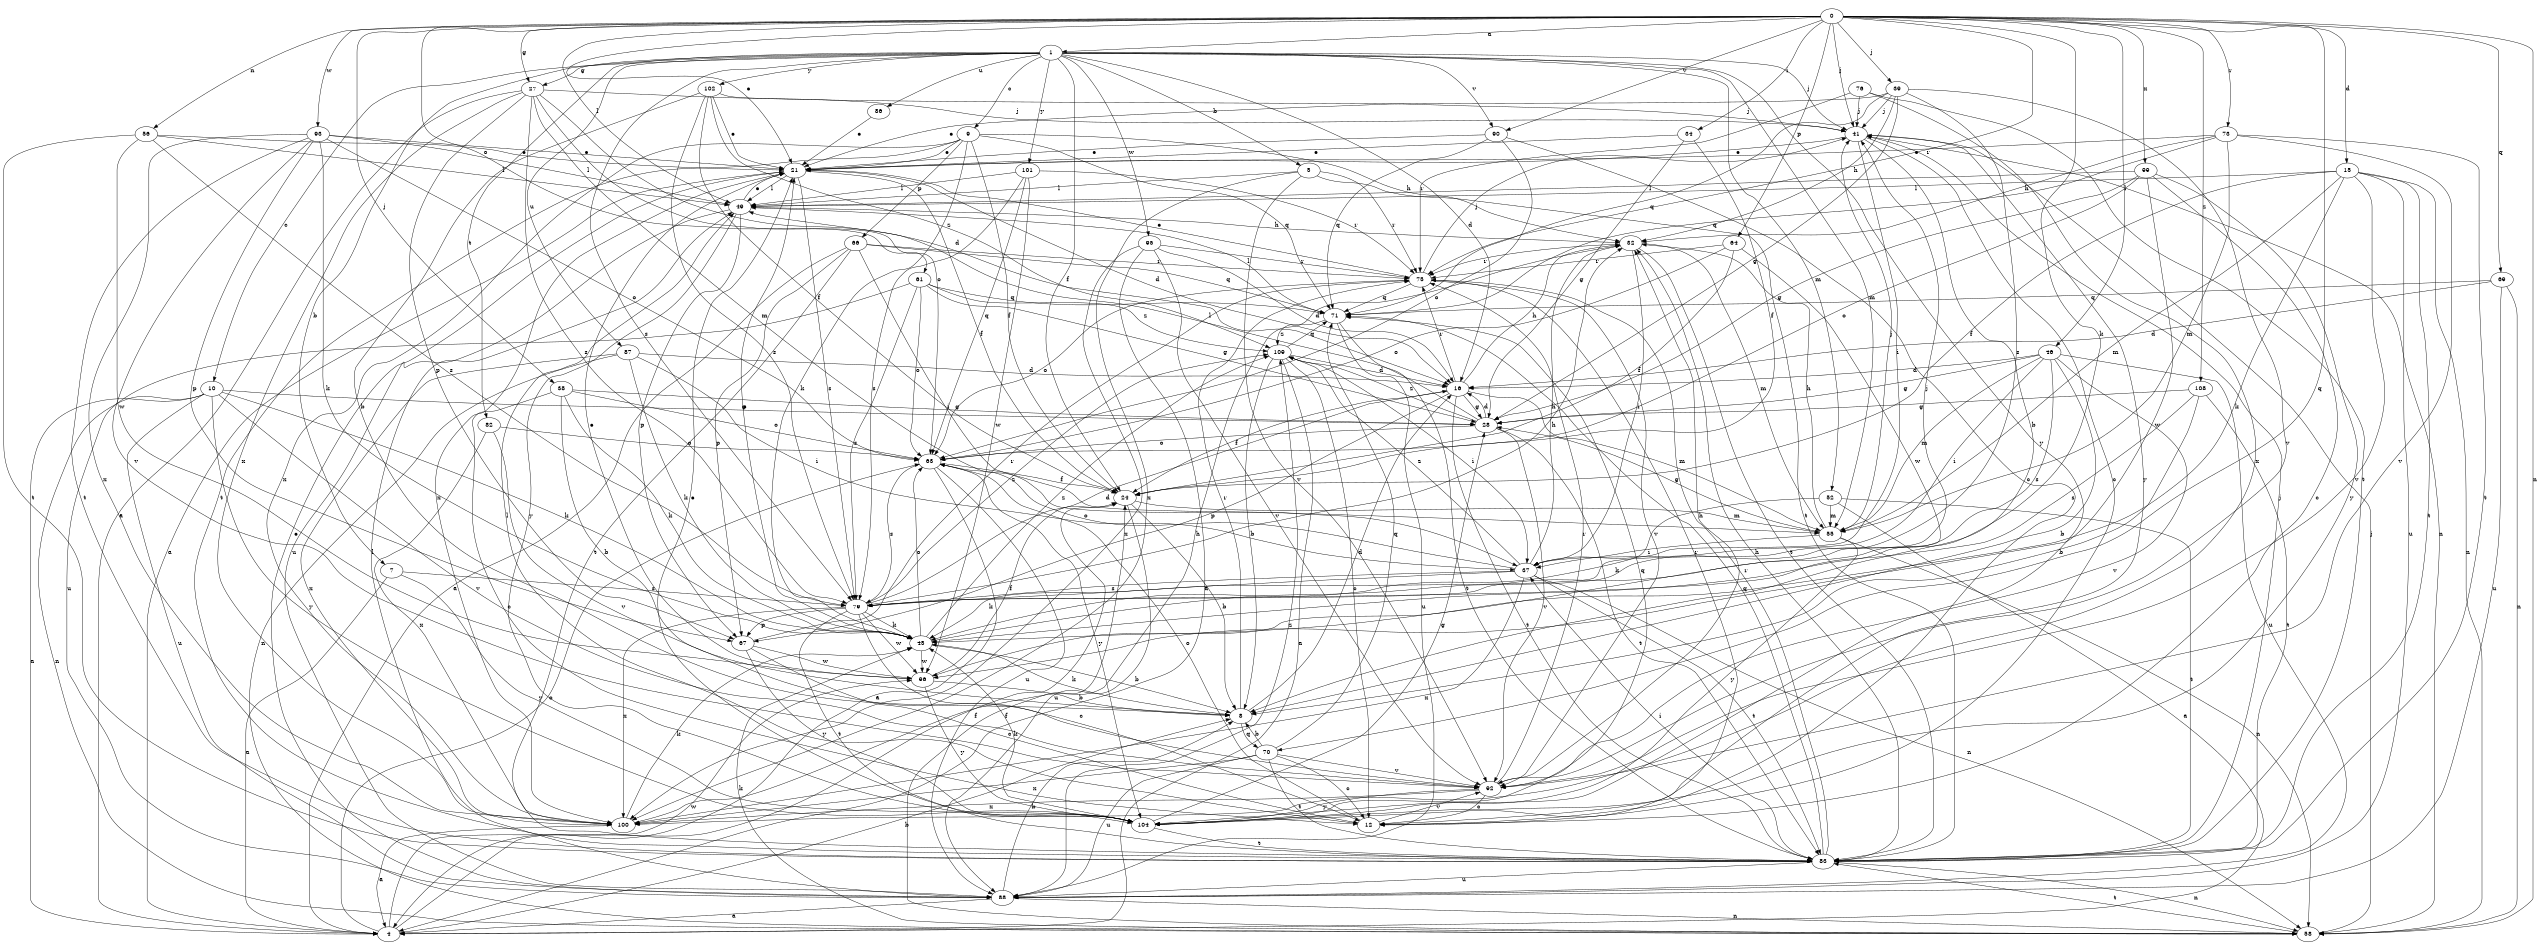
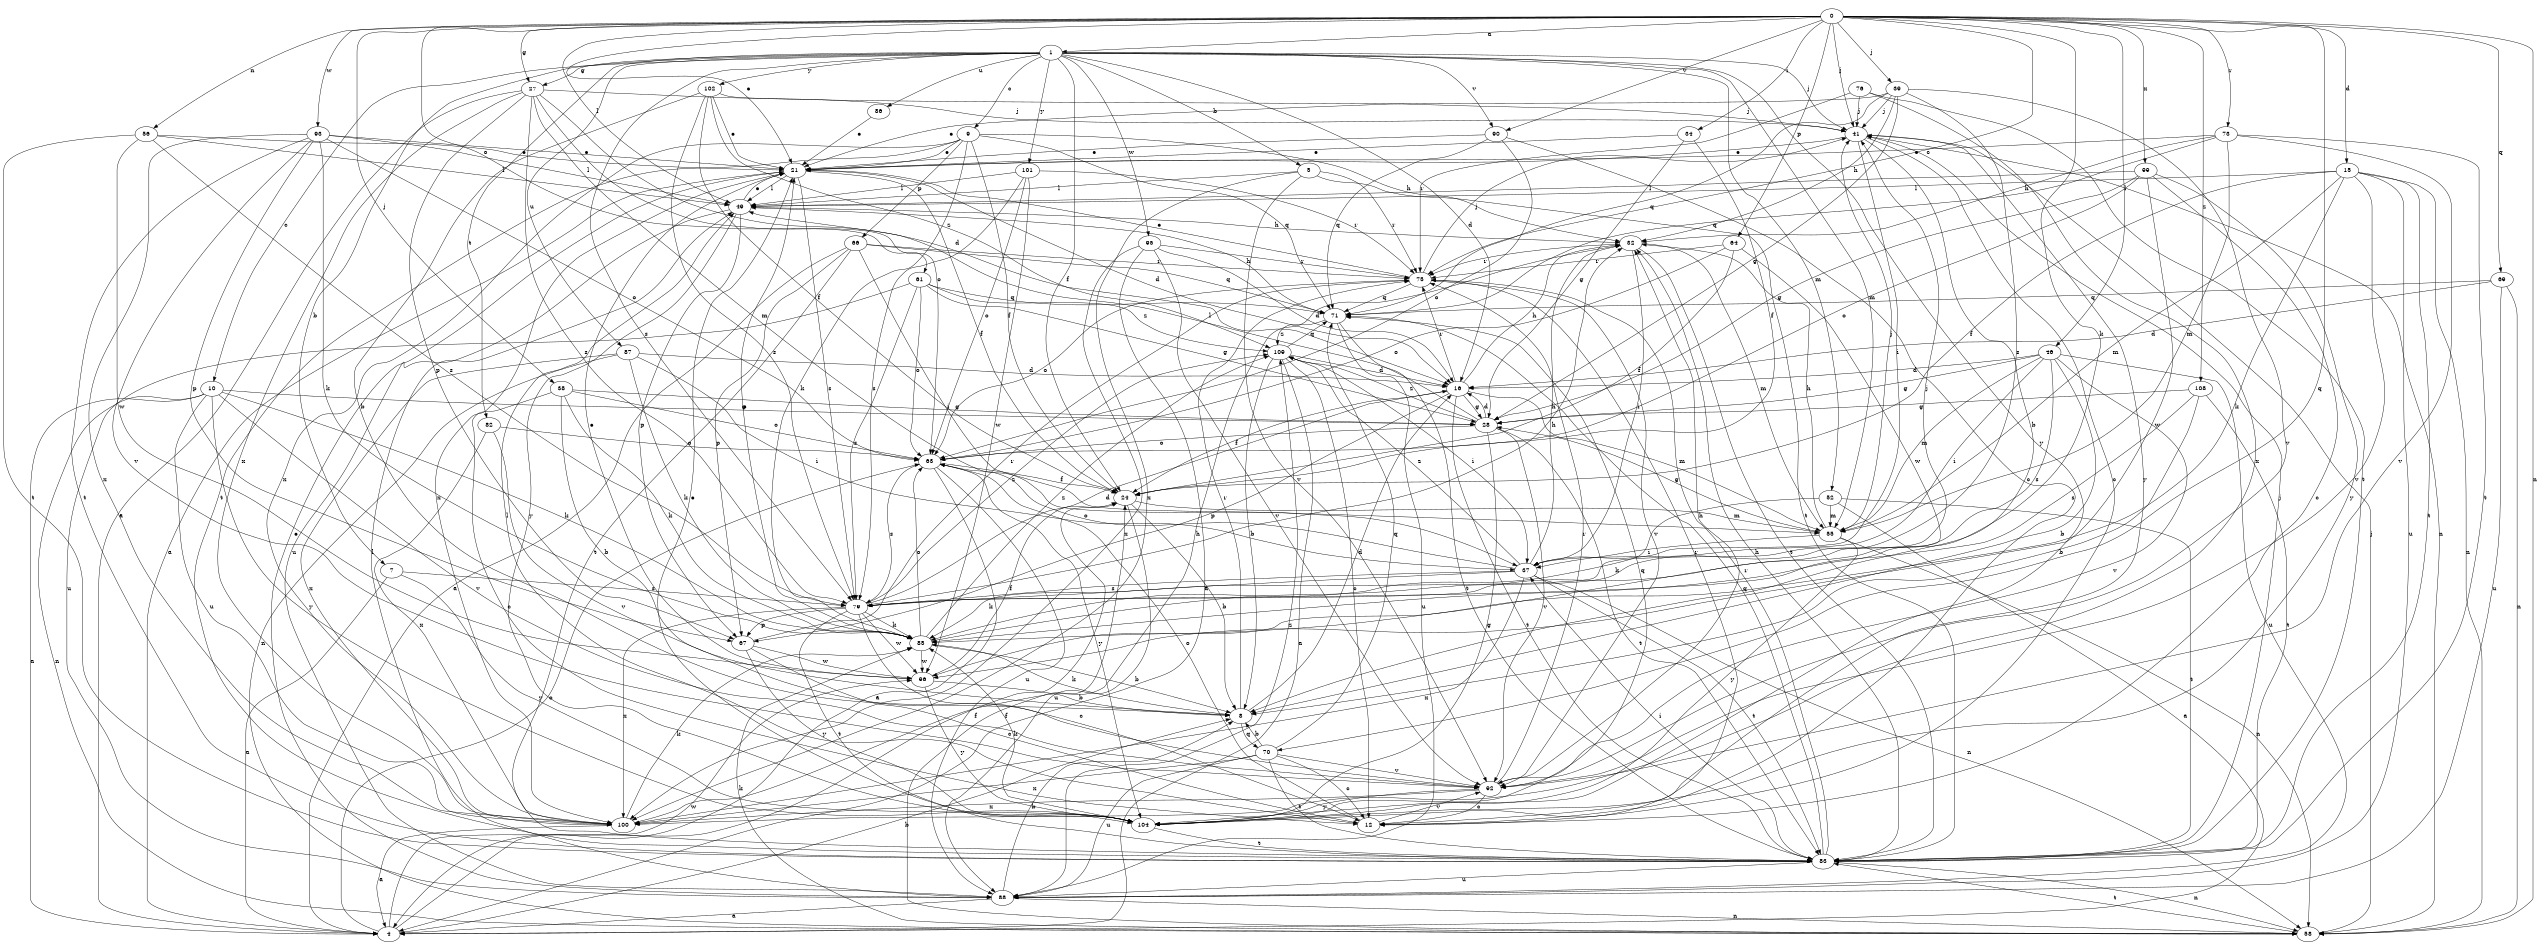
(1928, 152) -> (1928, 152)
(1249, 261) -> (1249, 261)
(987, 316) -> (987, 316)
(921, 643) -> (921, 643)
(1398, 698) -> (1438, 725)
(361, 838) -> (289, 709)
